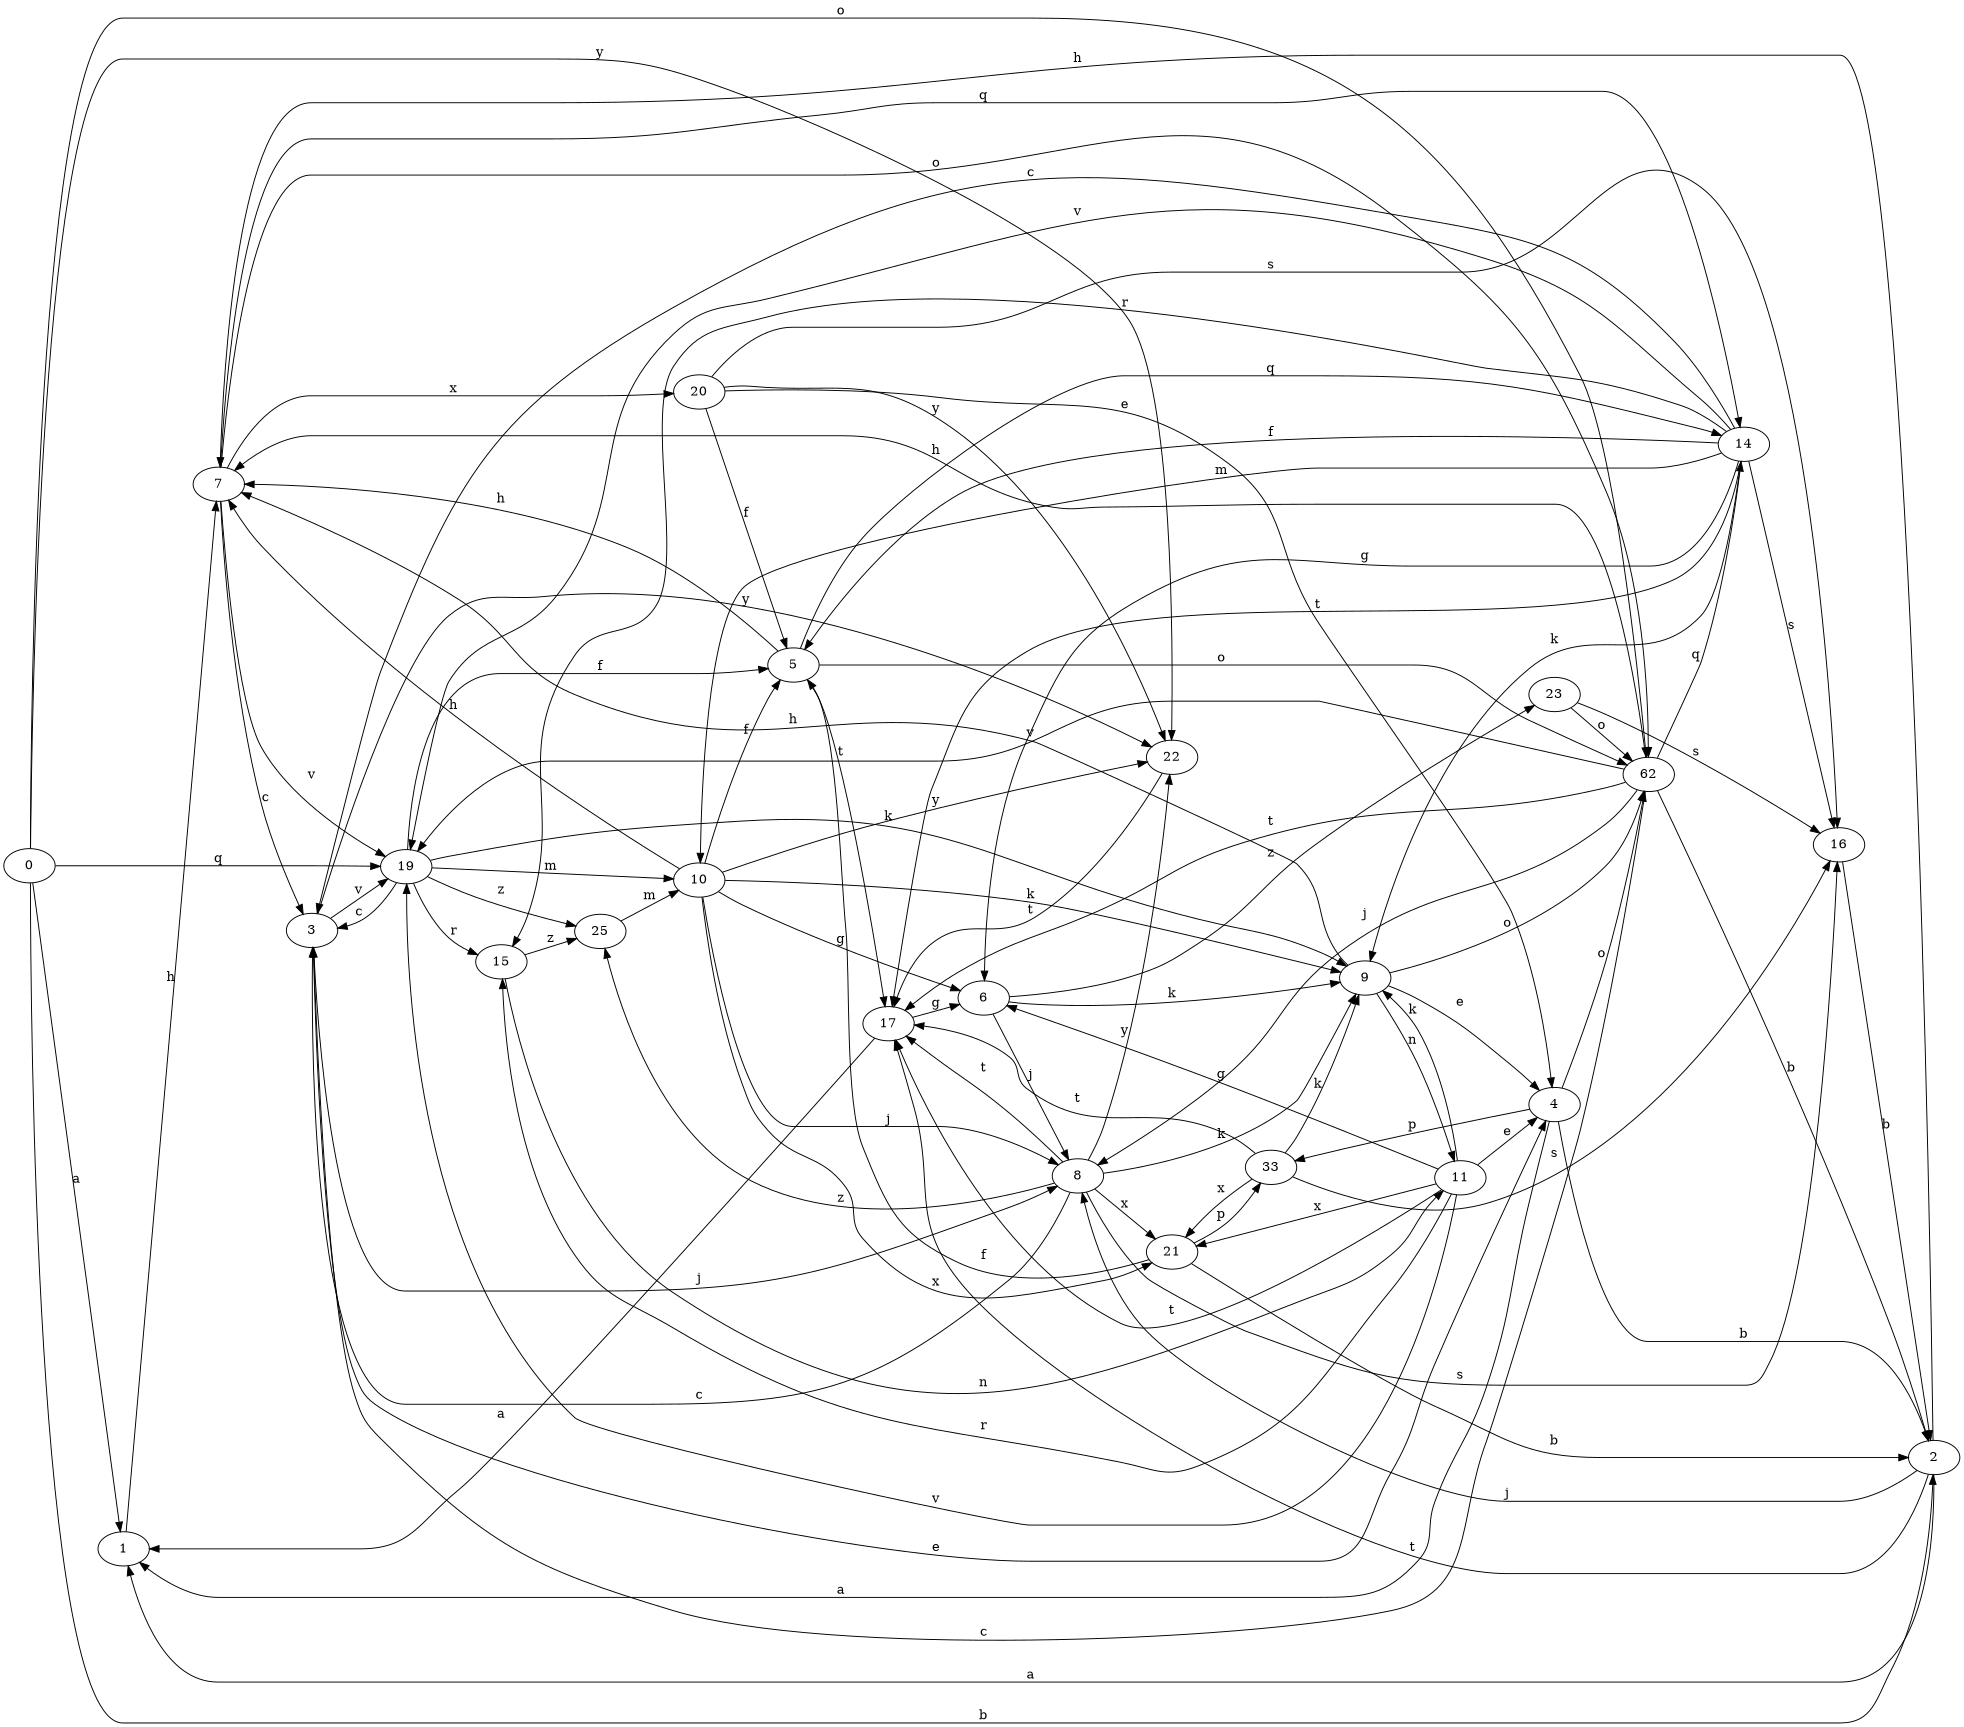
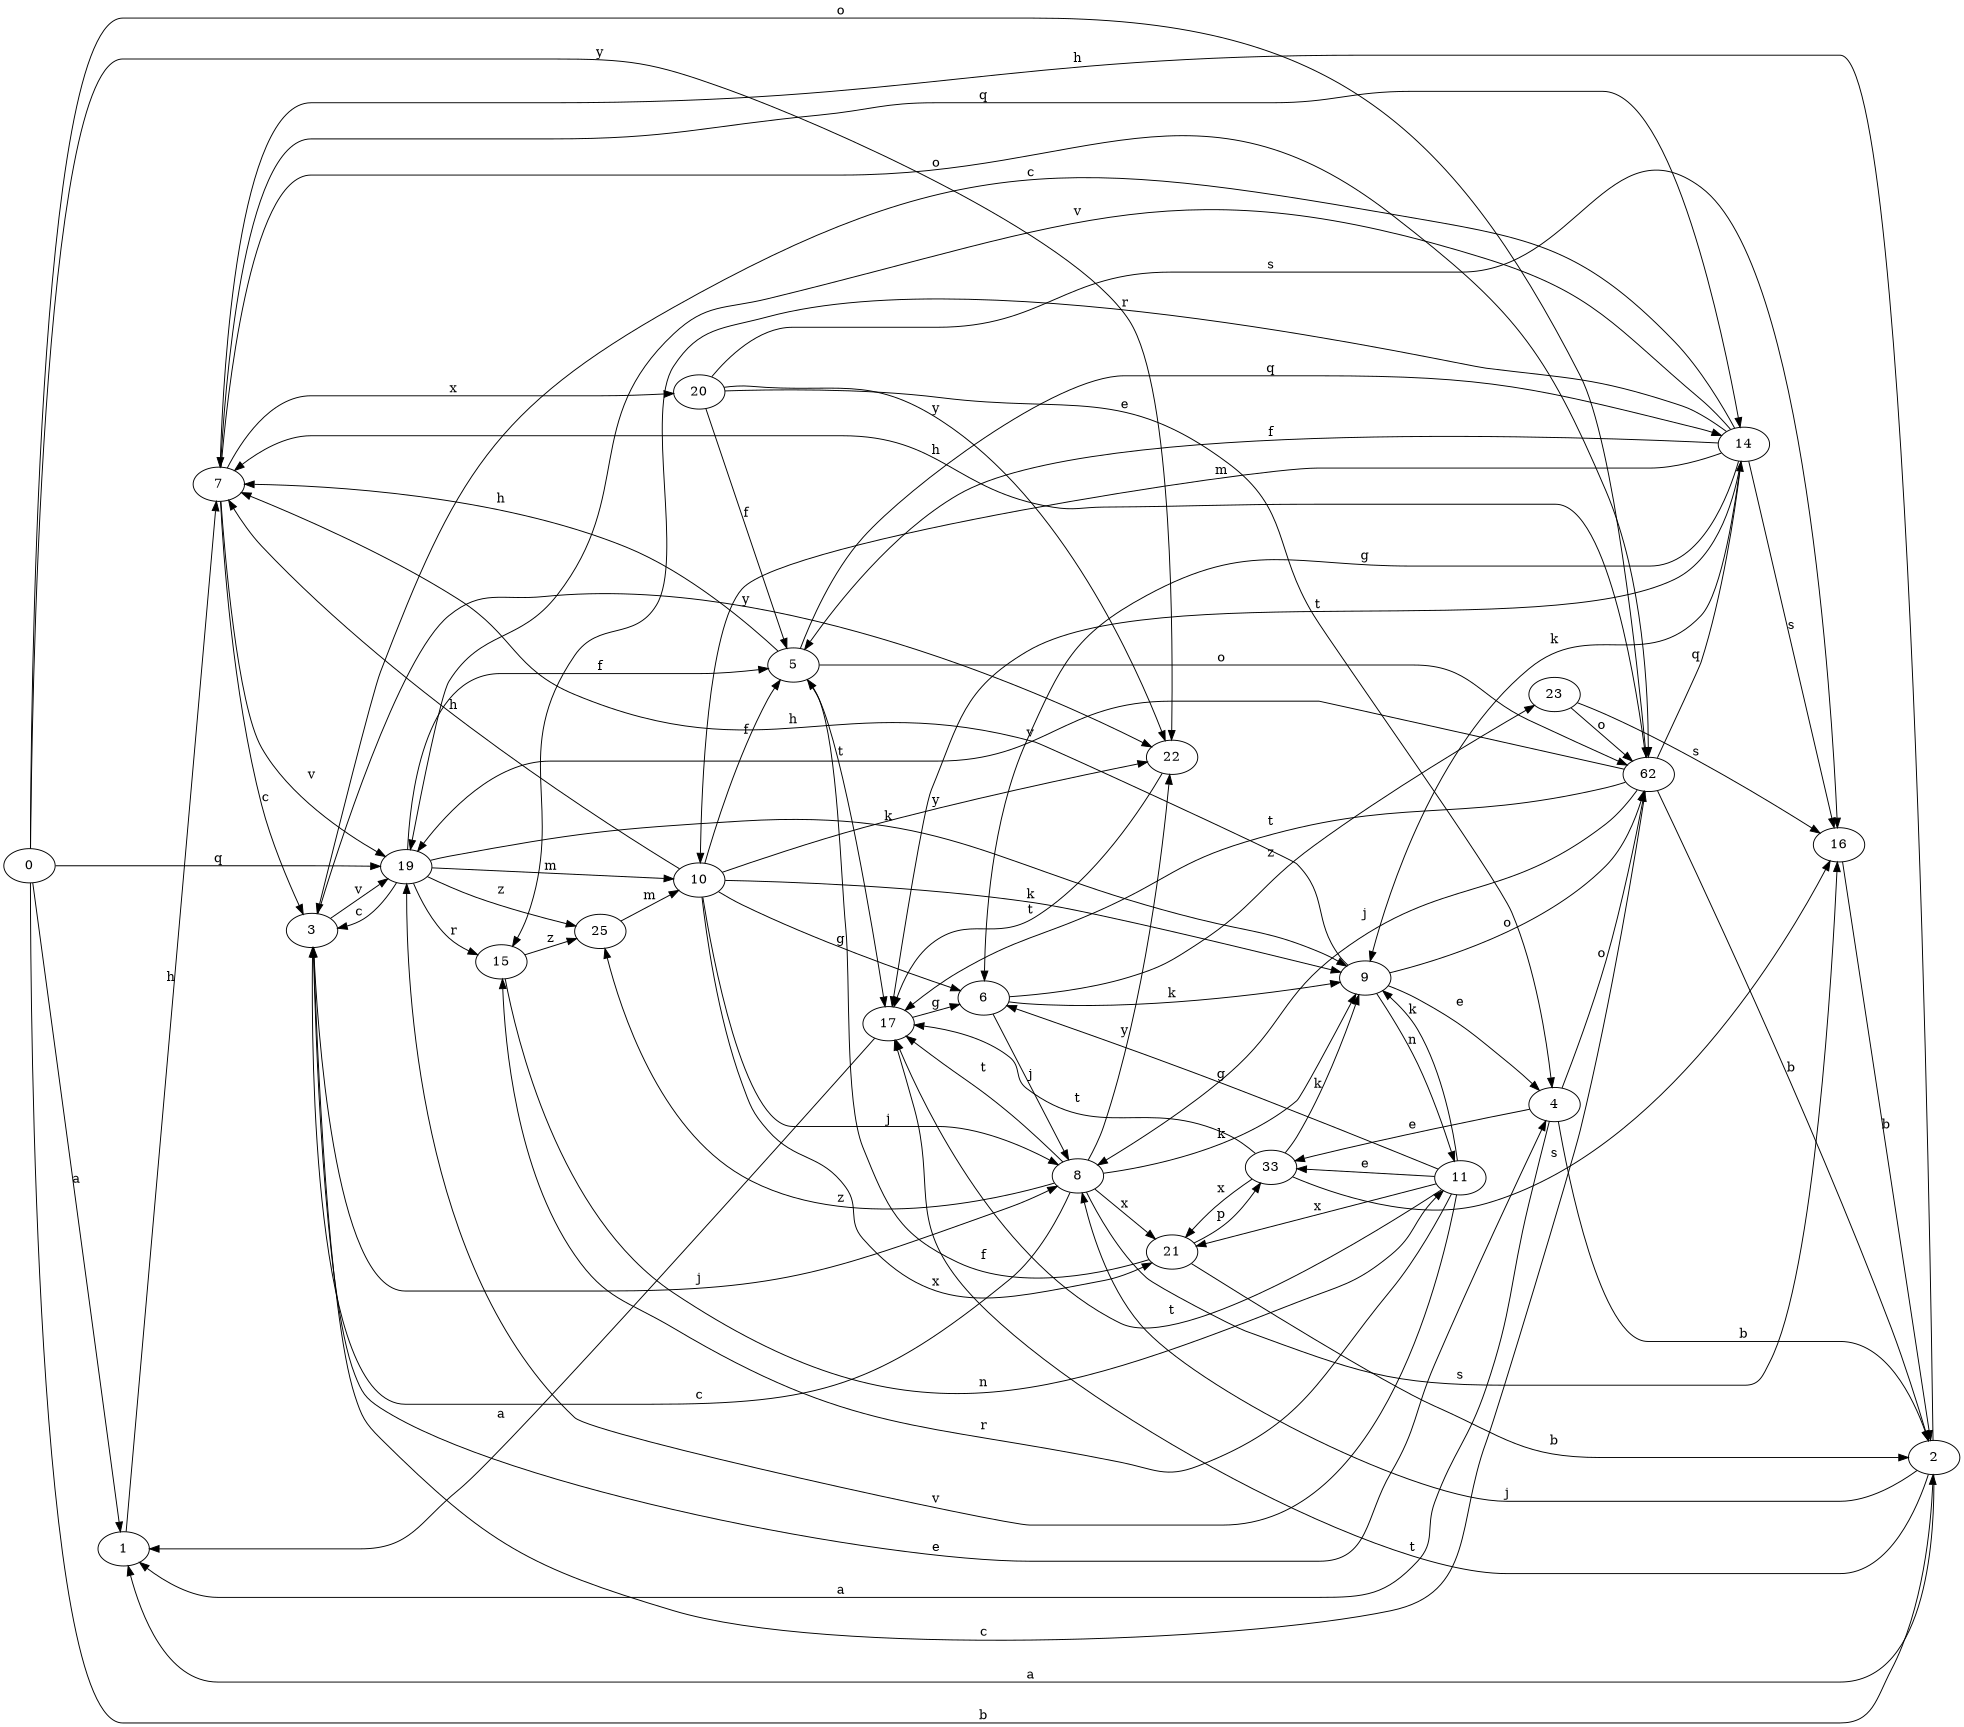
(1413, 1125) -> (1413, 1125)
(1504, 1144) -> (1371, 1173)
